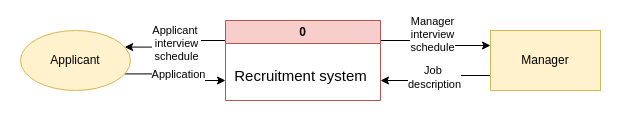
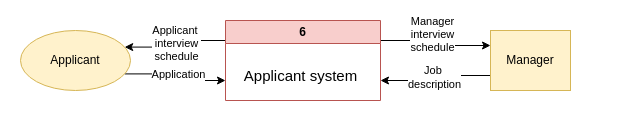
(303, 33) -> (303, 33)
(546, 61) -> (531, 61)
(301, 76) -> (301, 76)
